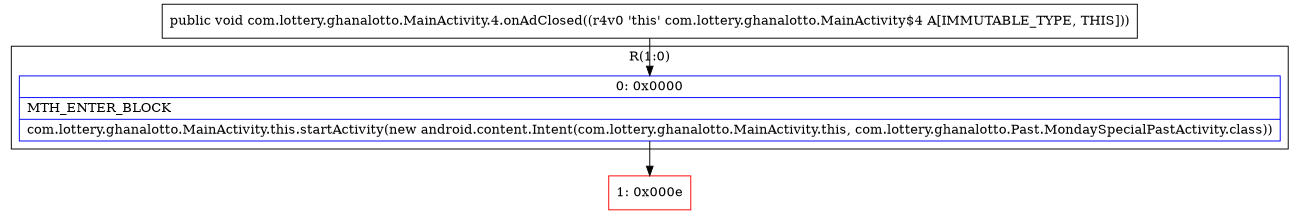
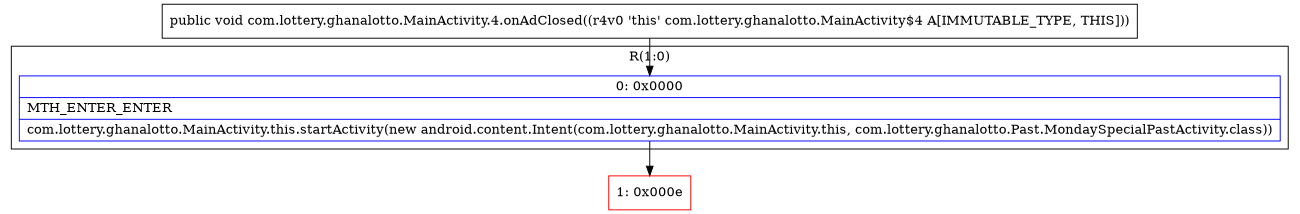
(99, 108) -> (99, 108)
